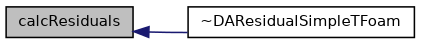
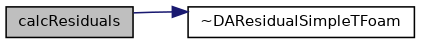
(168, 32) -> (153, 12)
